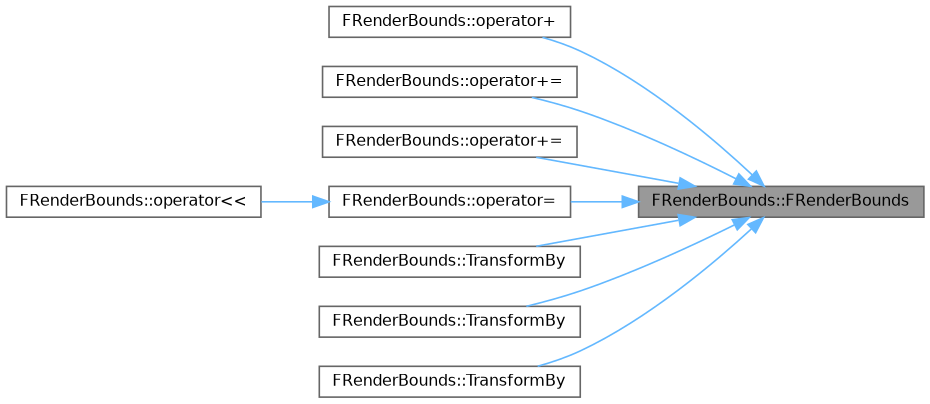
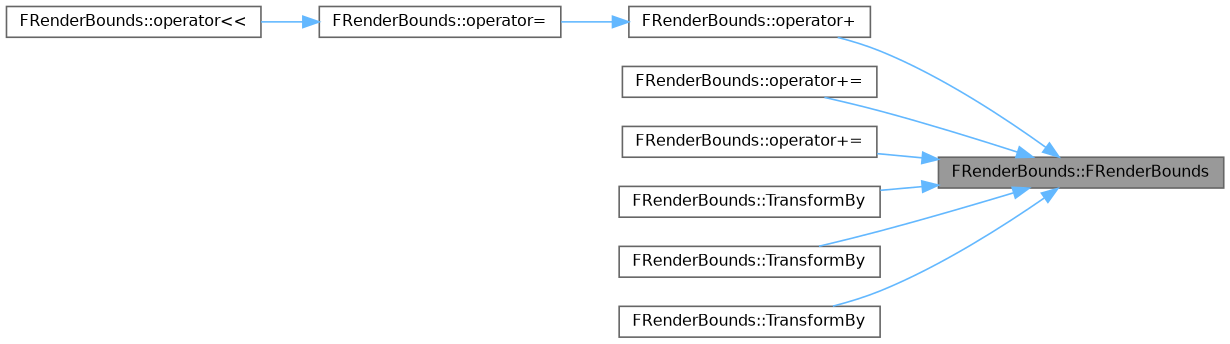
(596, 202) -> (587, 22)
